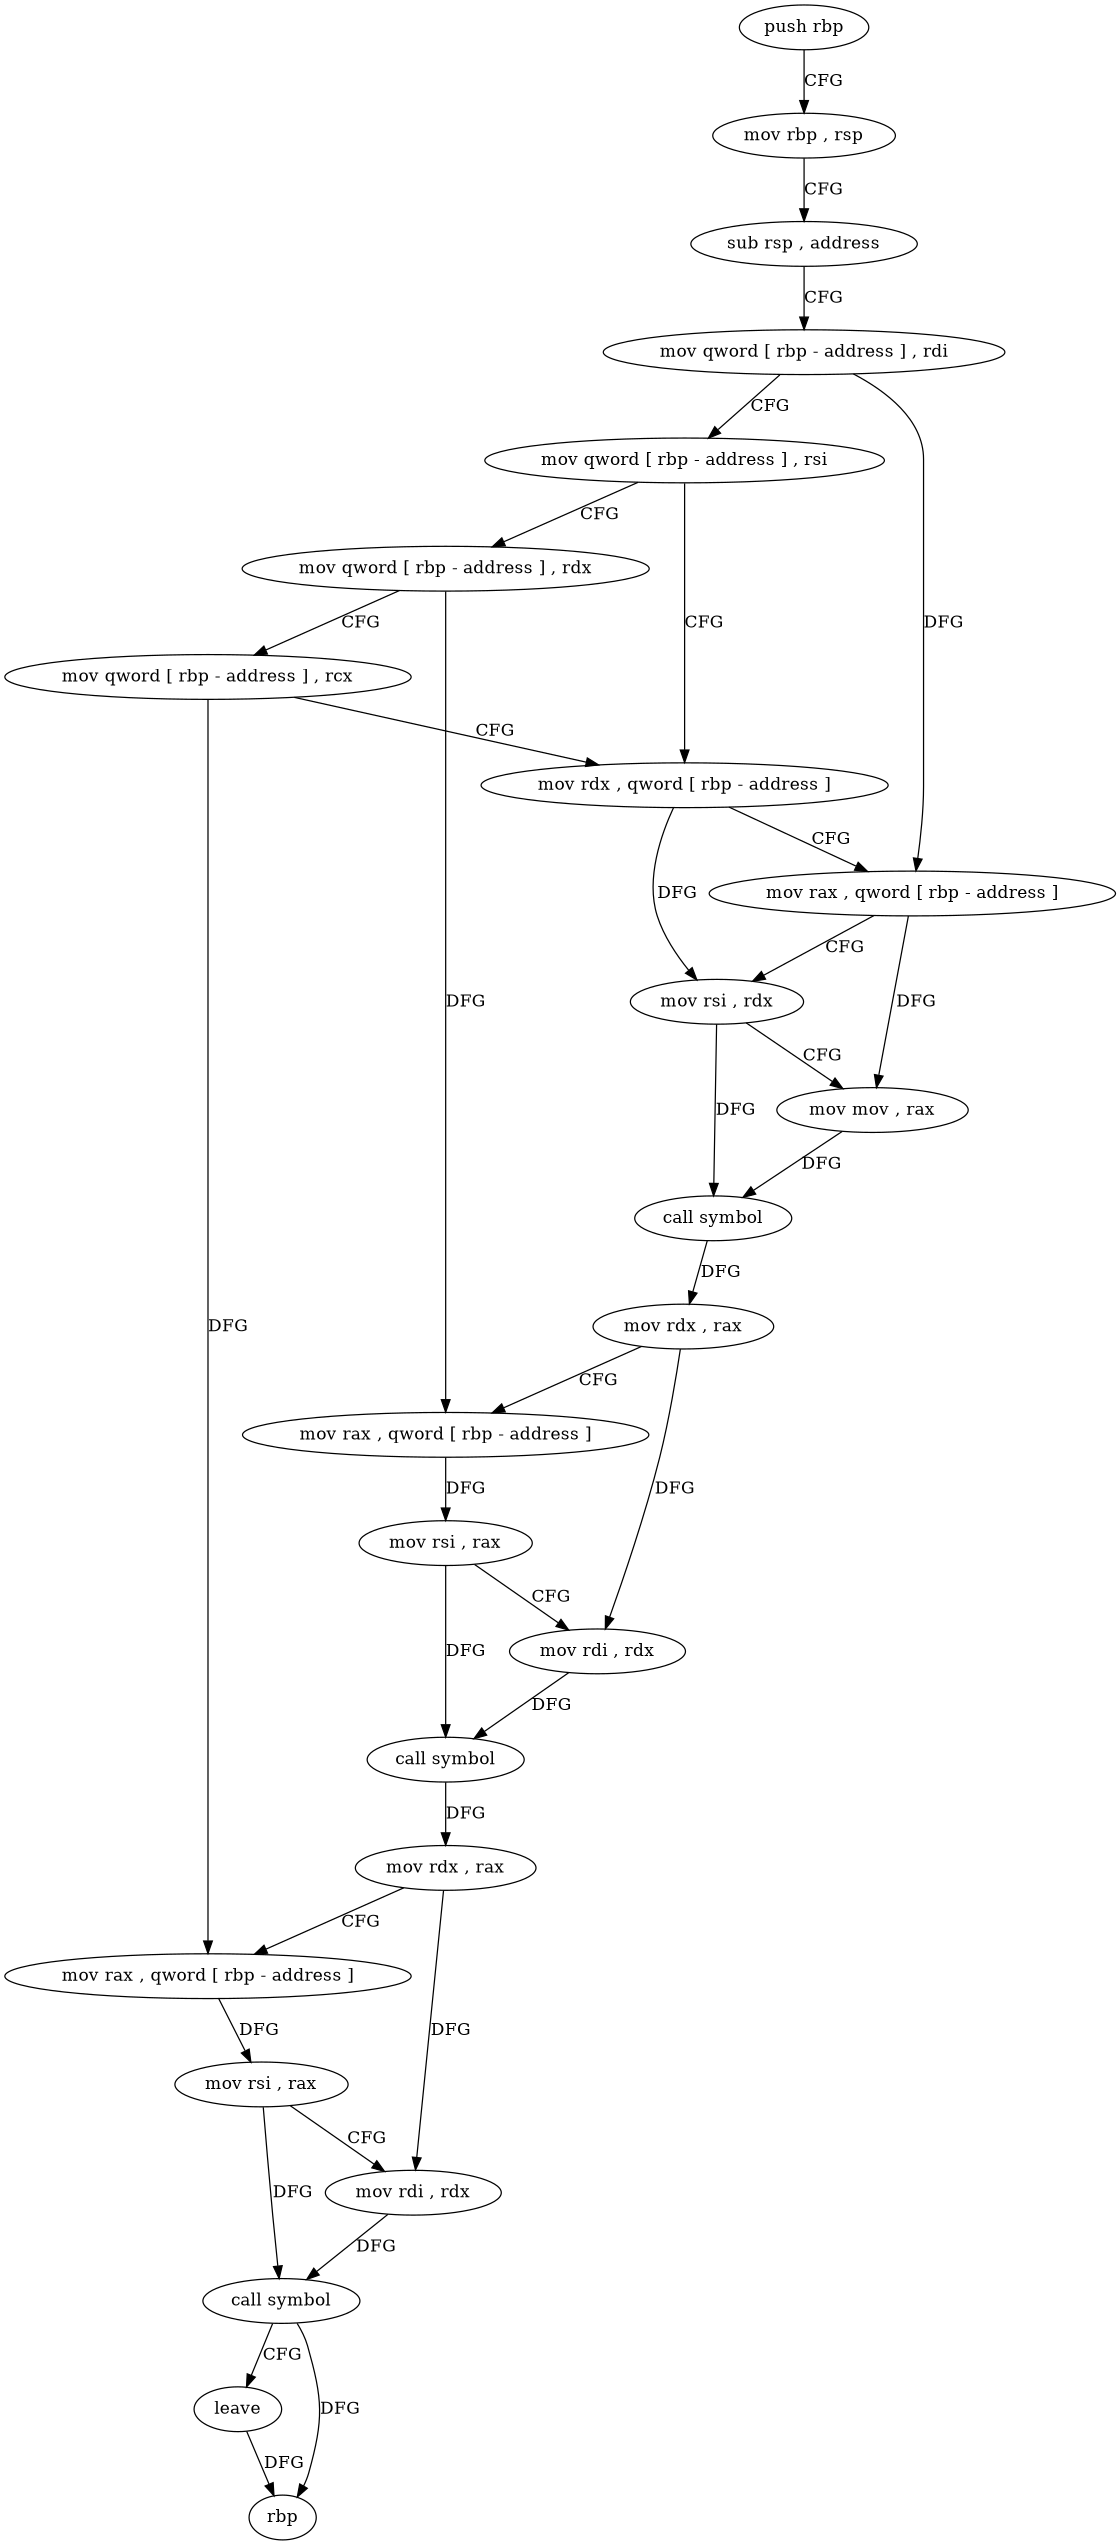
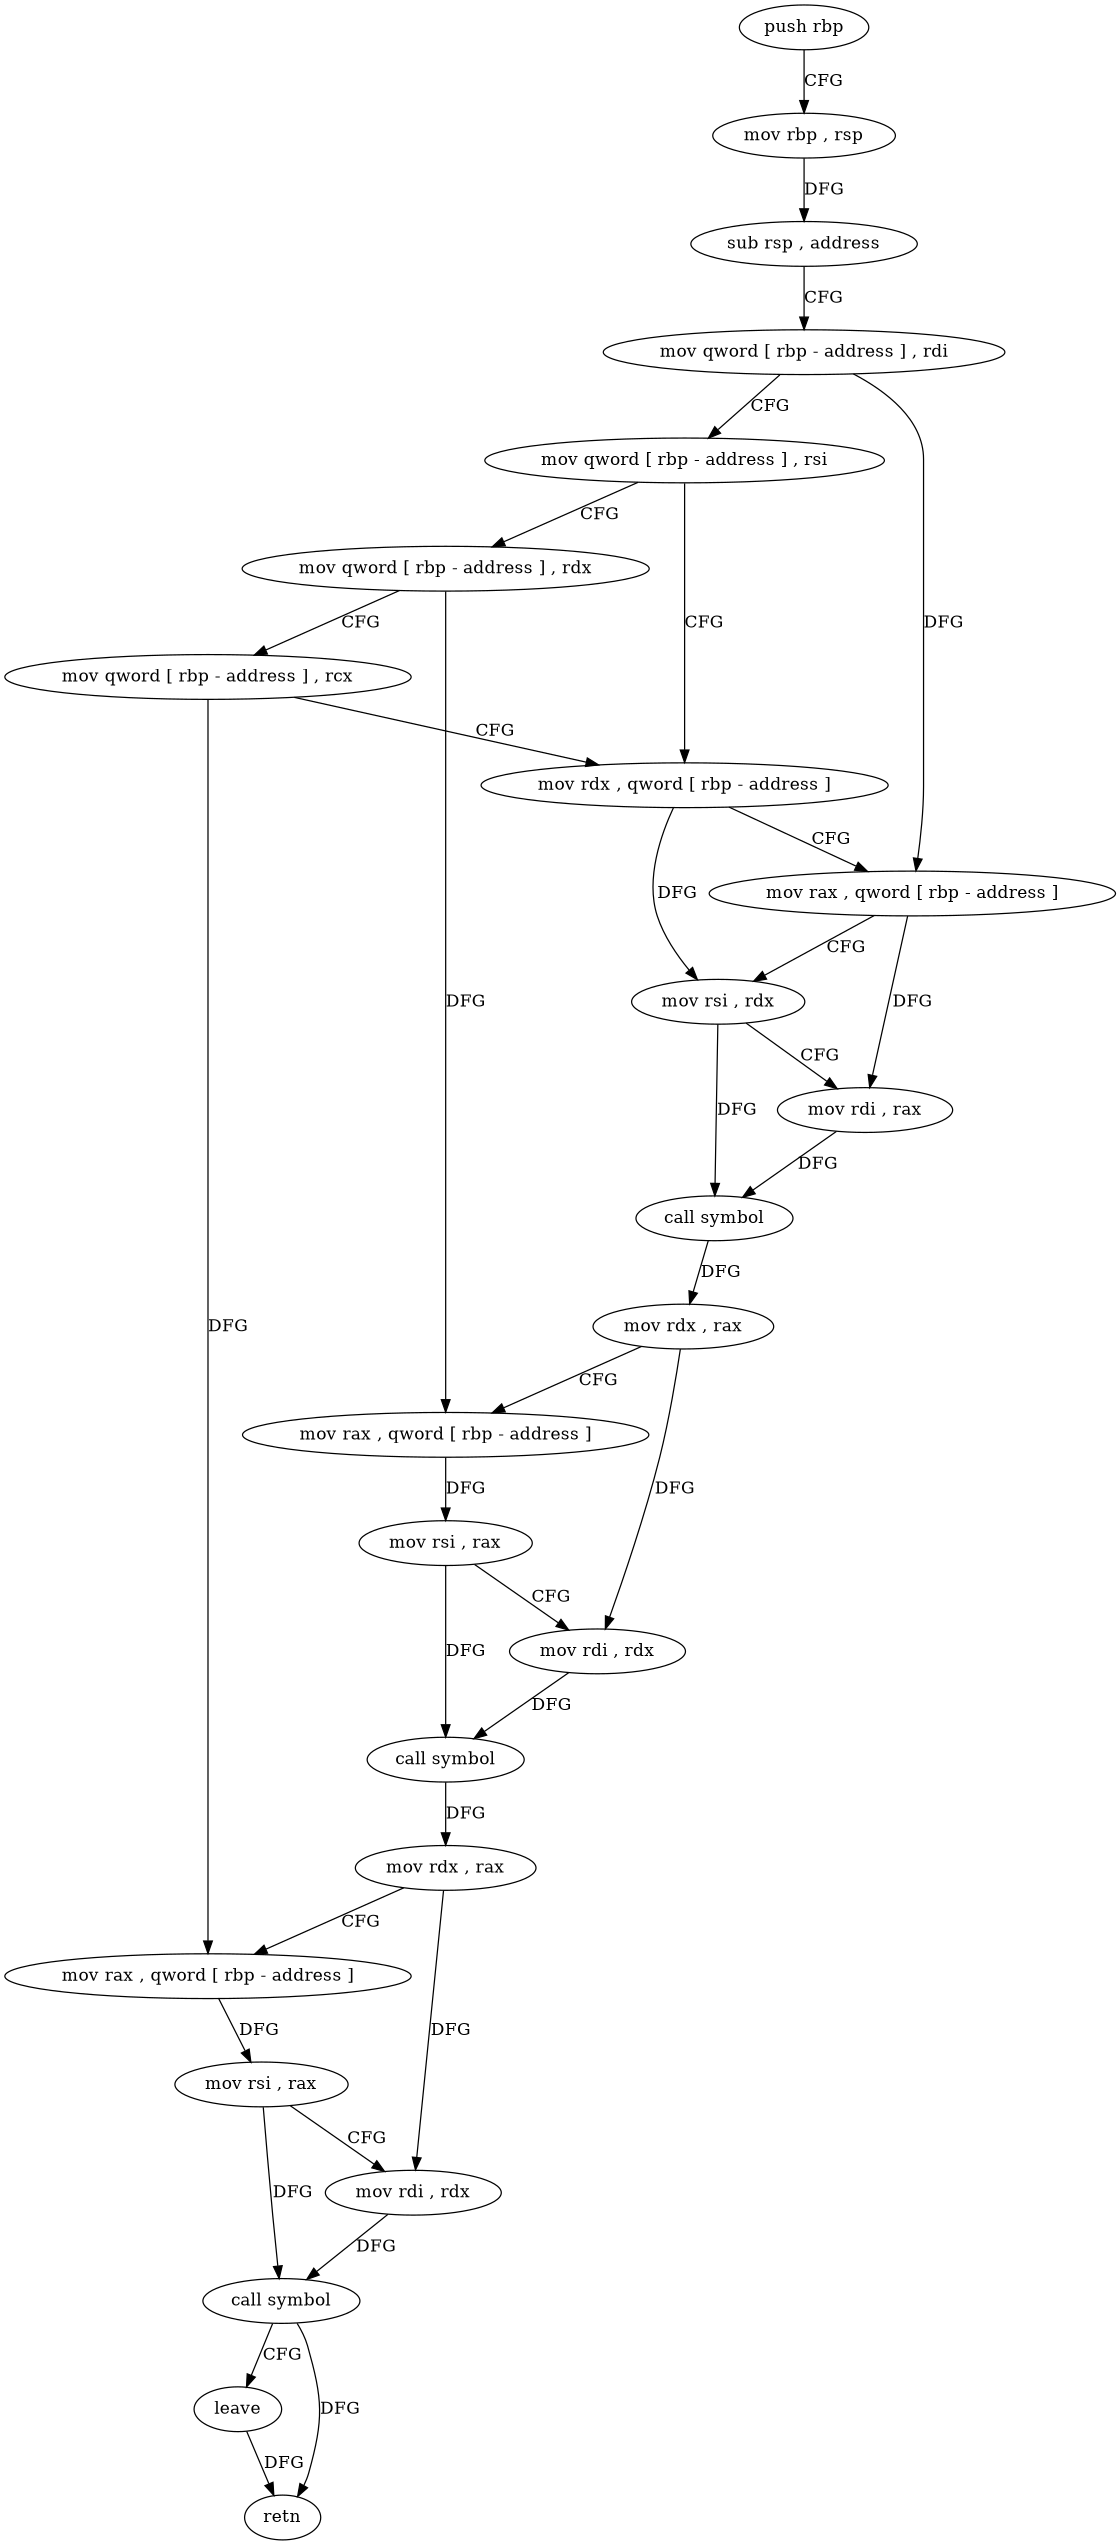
(824, 190) -> (825, 190)
(873, 1110) -> (865, 1110)
(283, 2518) -> (283, 2518)
